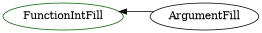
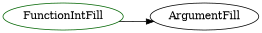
(140, 11) -> (133, 22)
